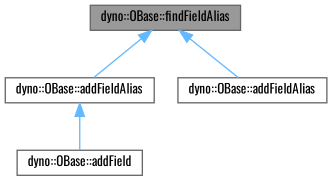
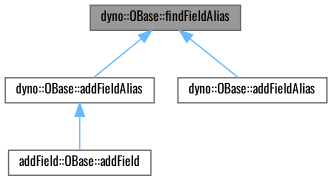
(80, 163) -> (80, 163)
